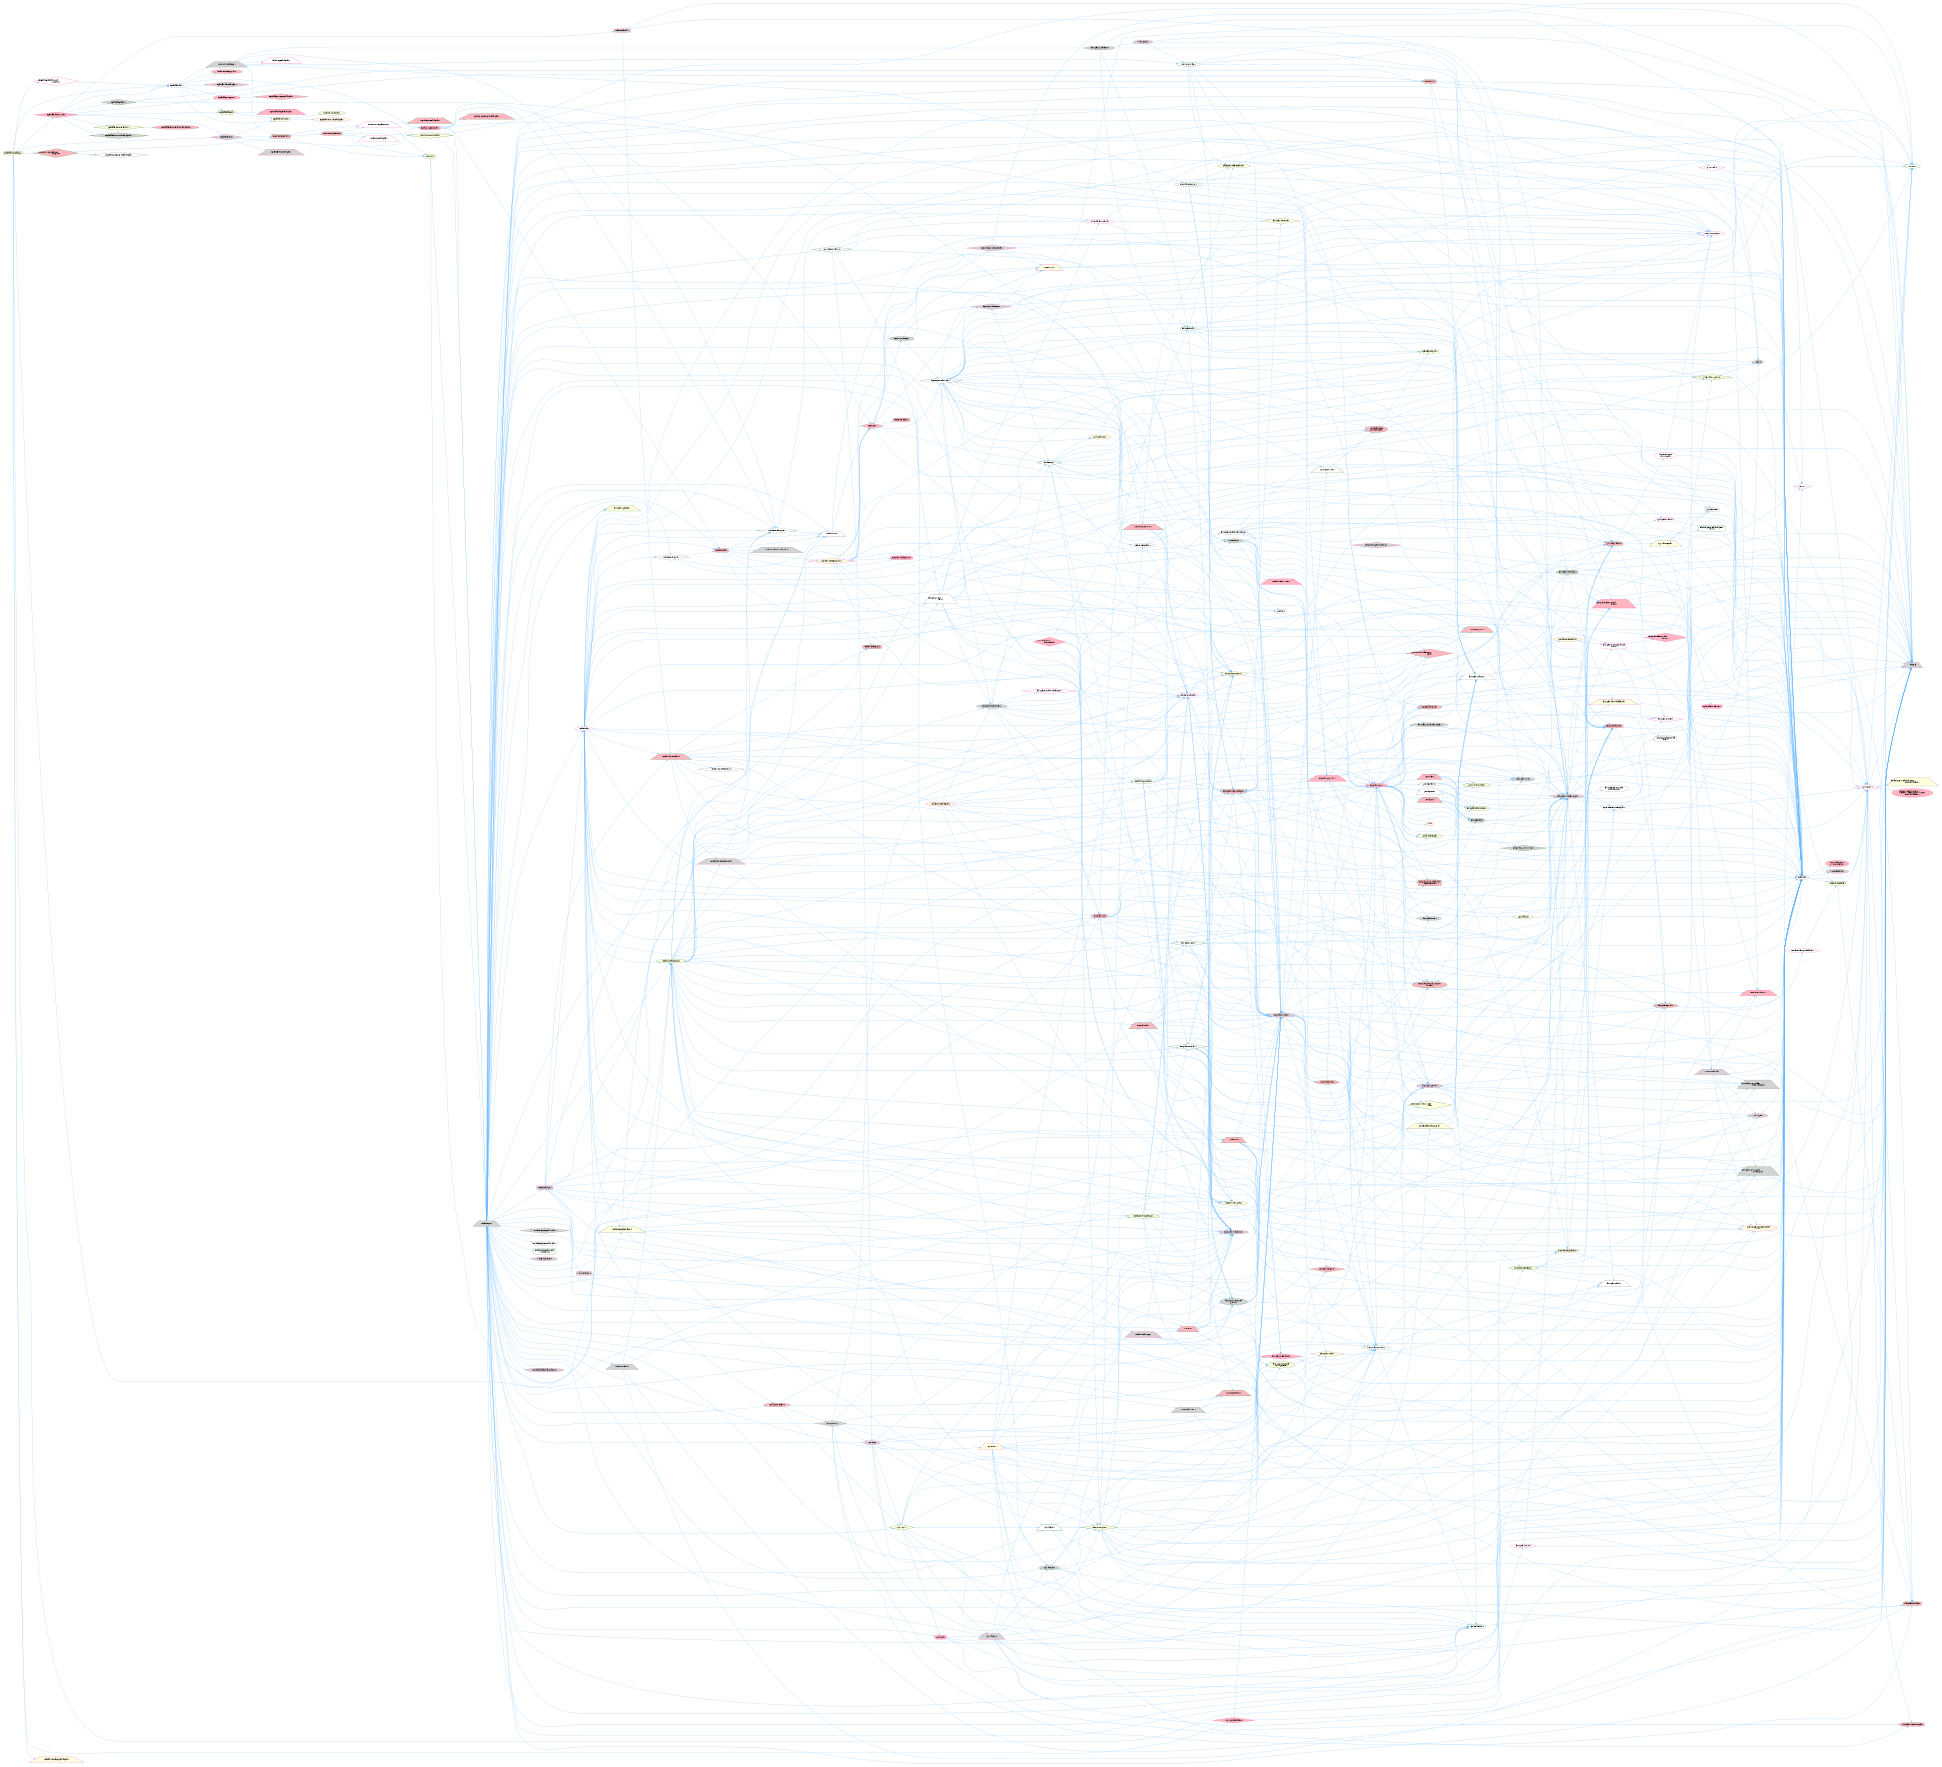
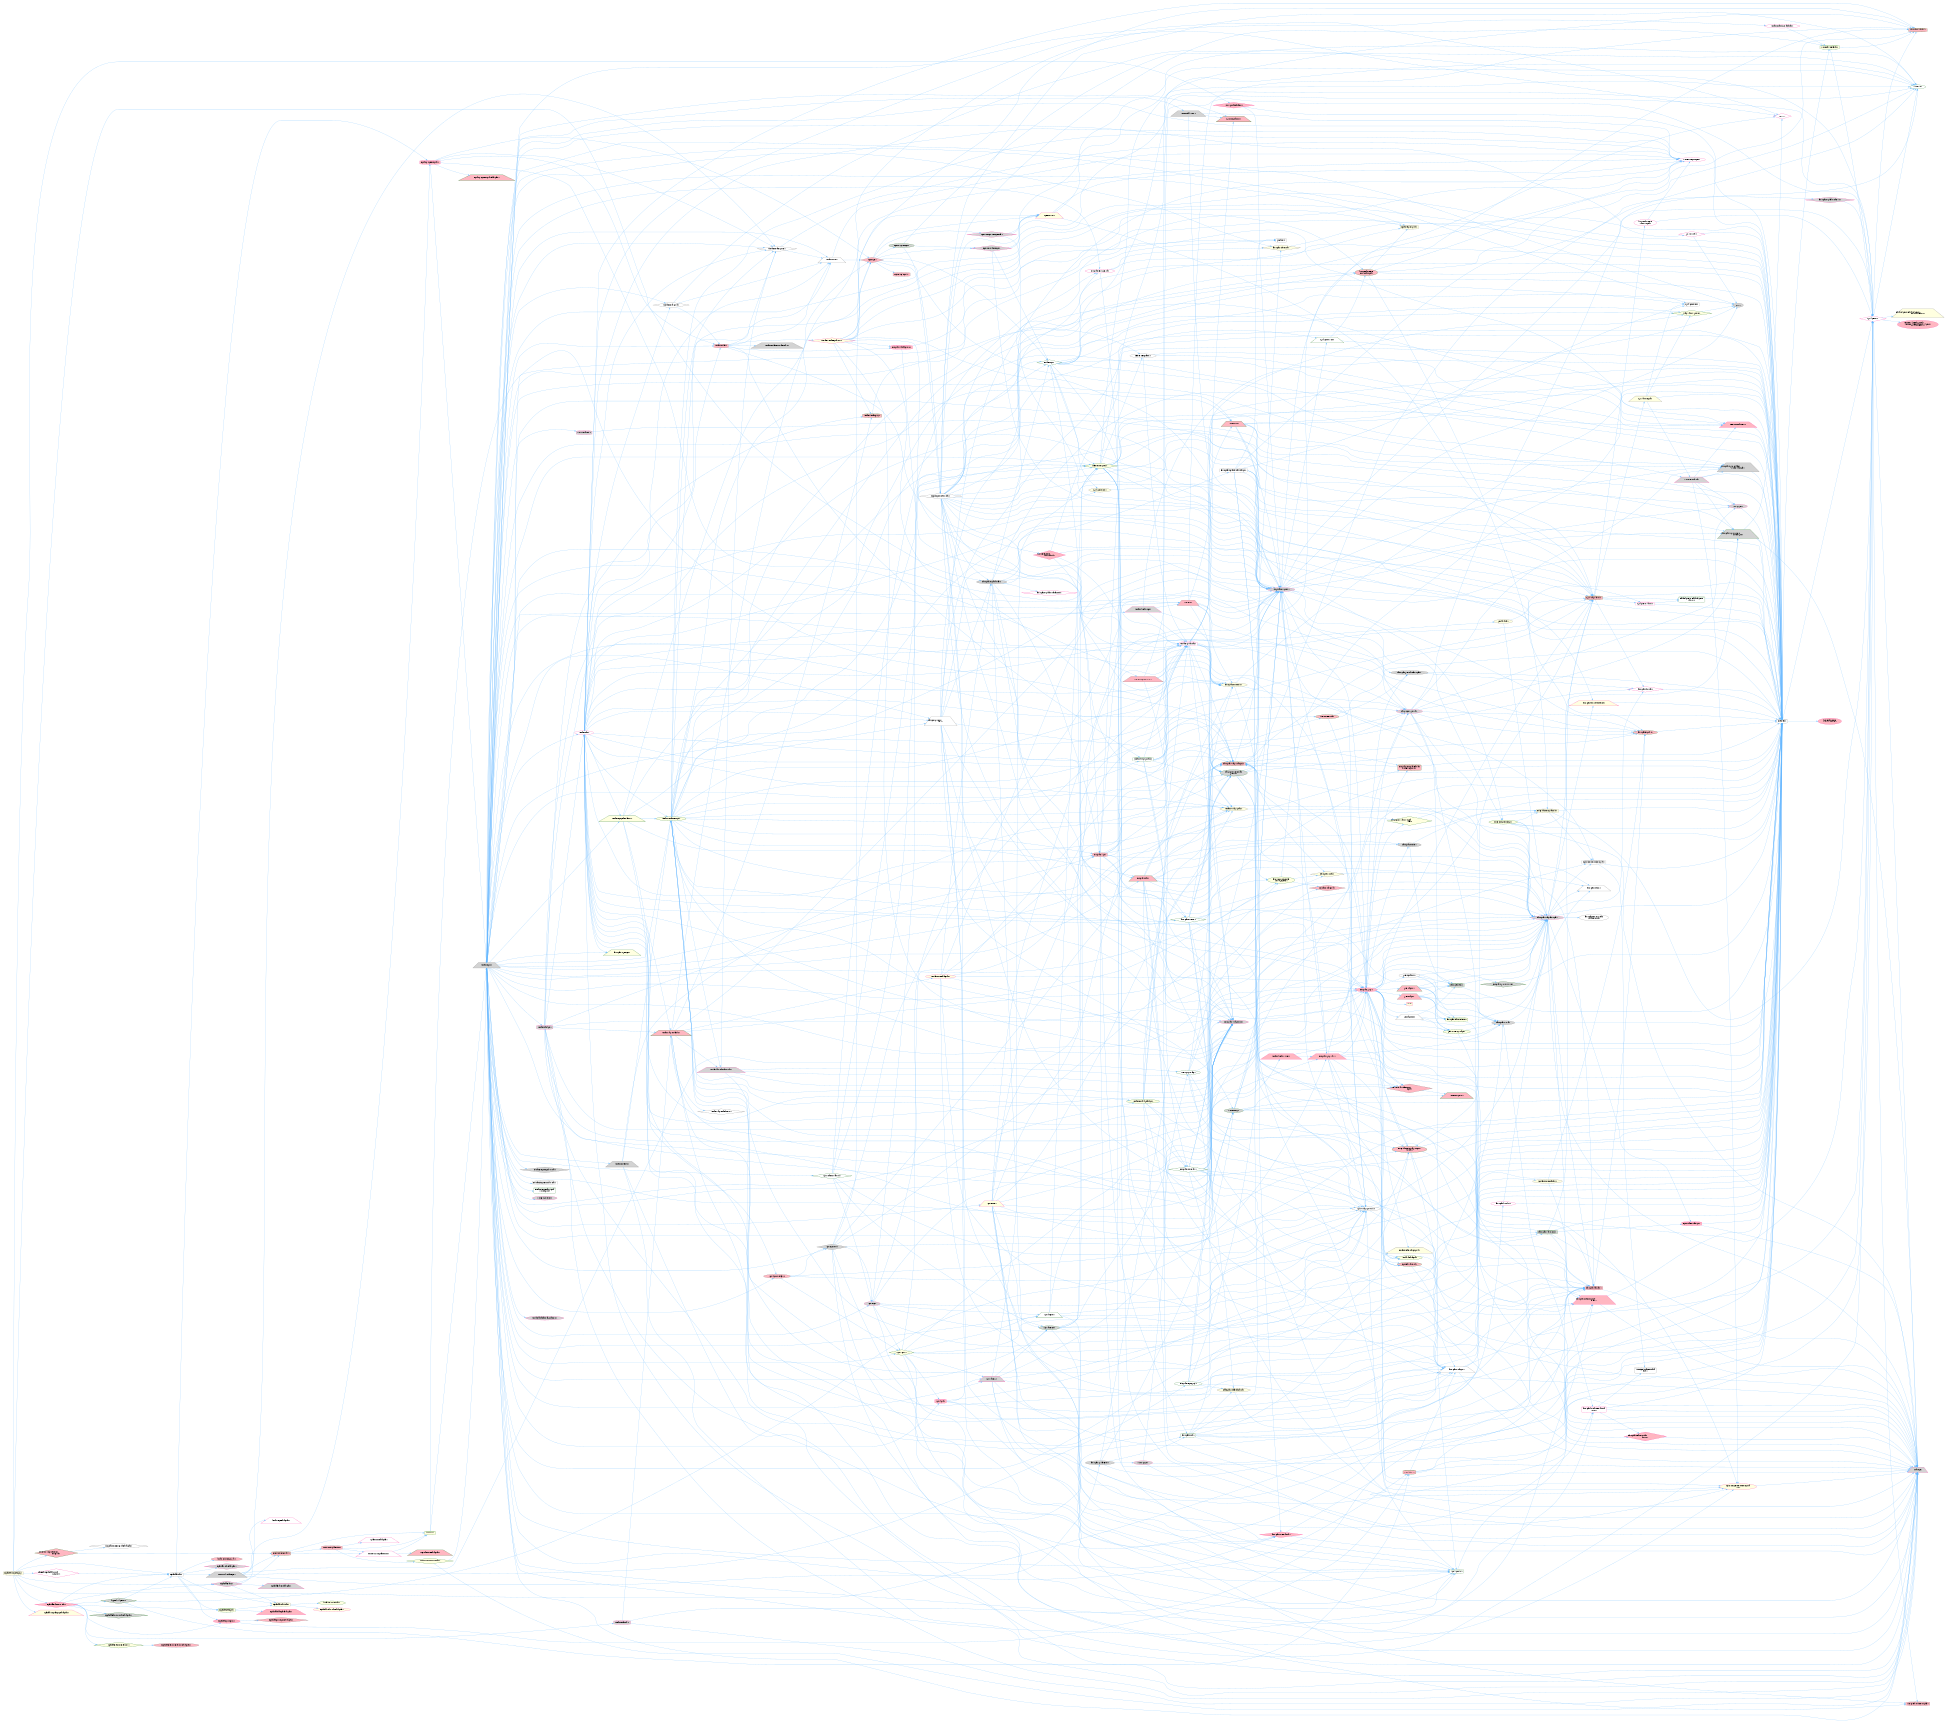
(119, 102) -> (119, 1601)
(1837, 871) -> none
(1477, 1627) -> (1457, 1571)
